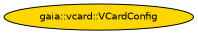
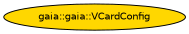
(99, 17) -> (95, 17)
